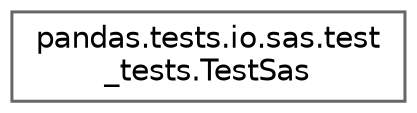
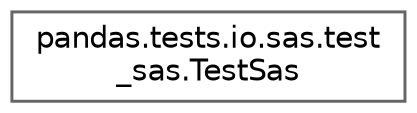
(208, 57) -> (208, 57)
